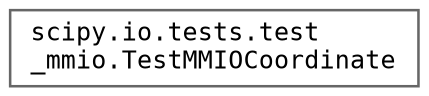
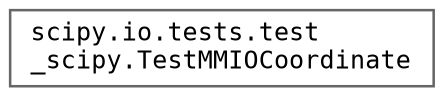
(214, 48) -> (222, 48)
